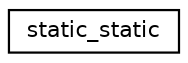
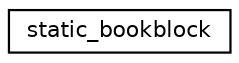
(94, 31) -> (120, 31)
